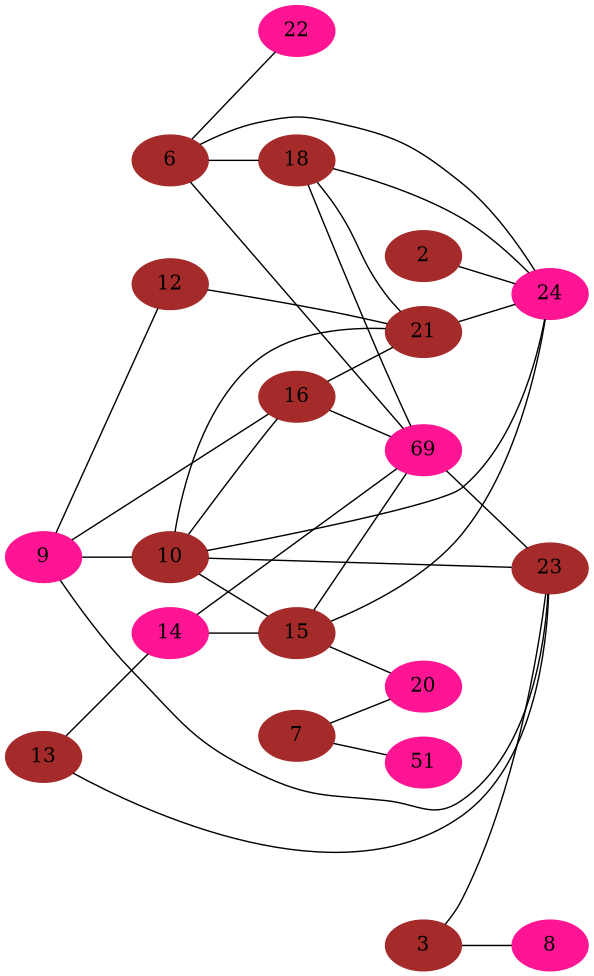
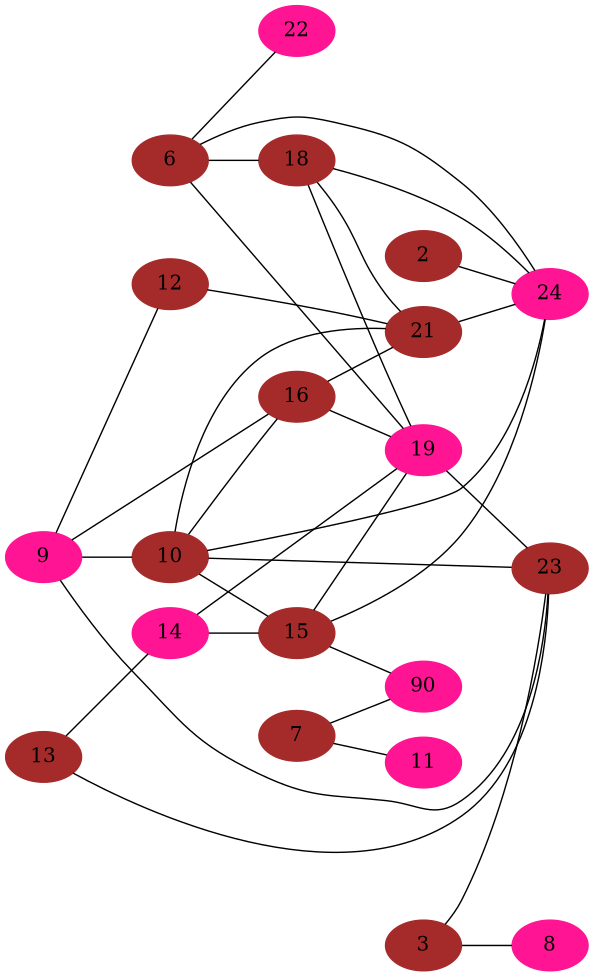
(423, 450) -> (423, 450)
(423, 687) -> (423, 687)
(423, 763) -> (423, 763)
